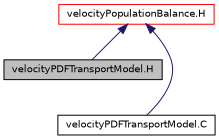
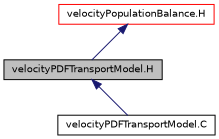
(172, 75) -> (113, 101)
